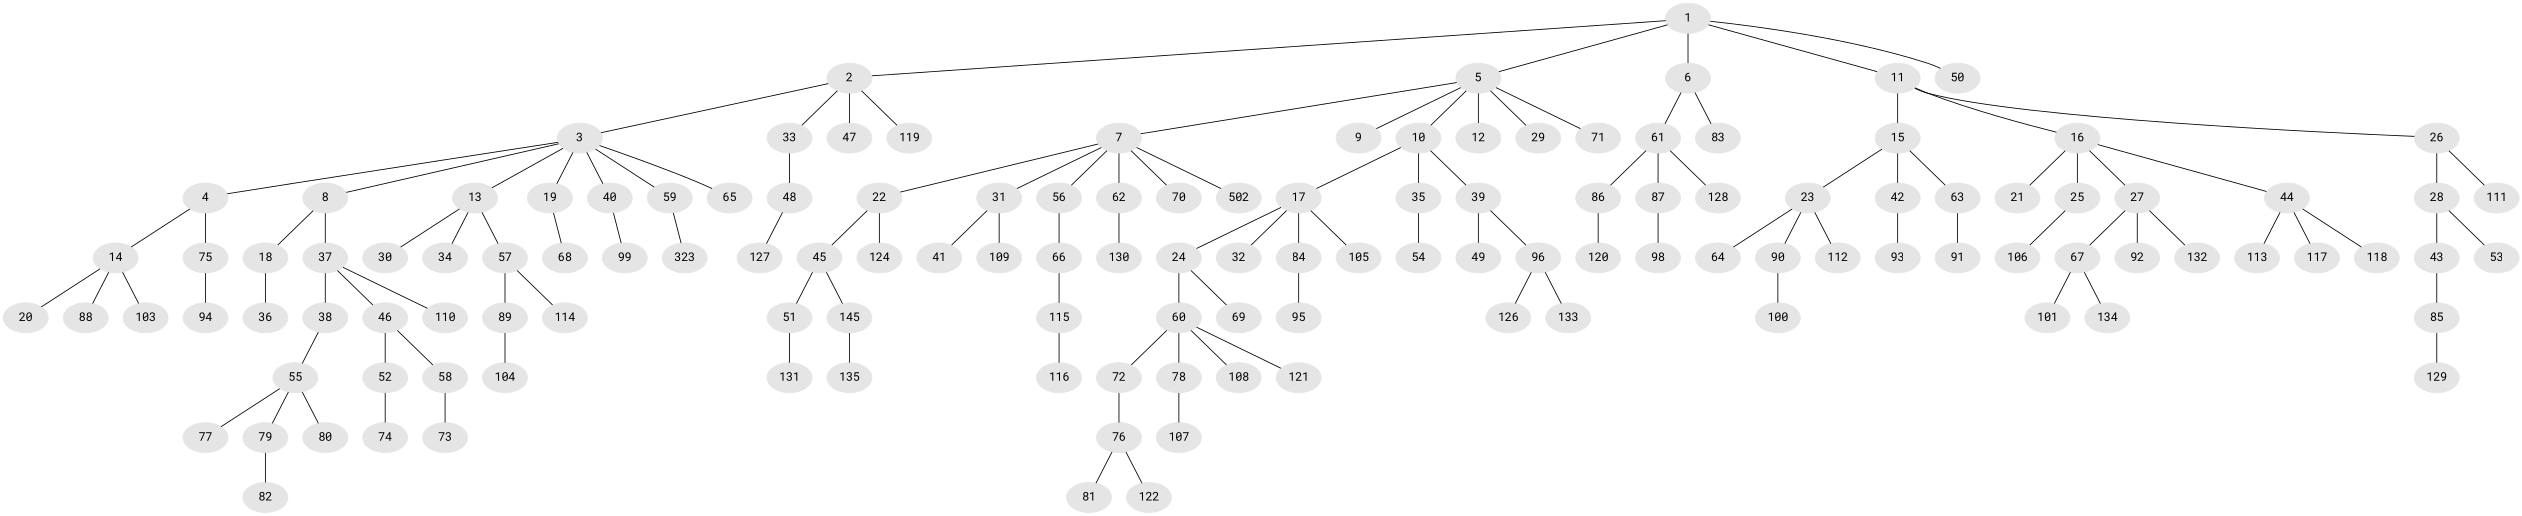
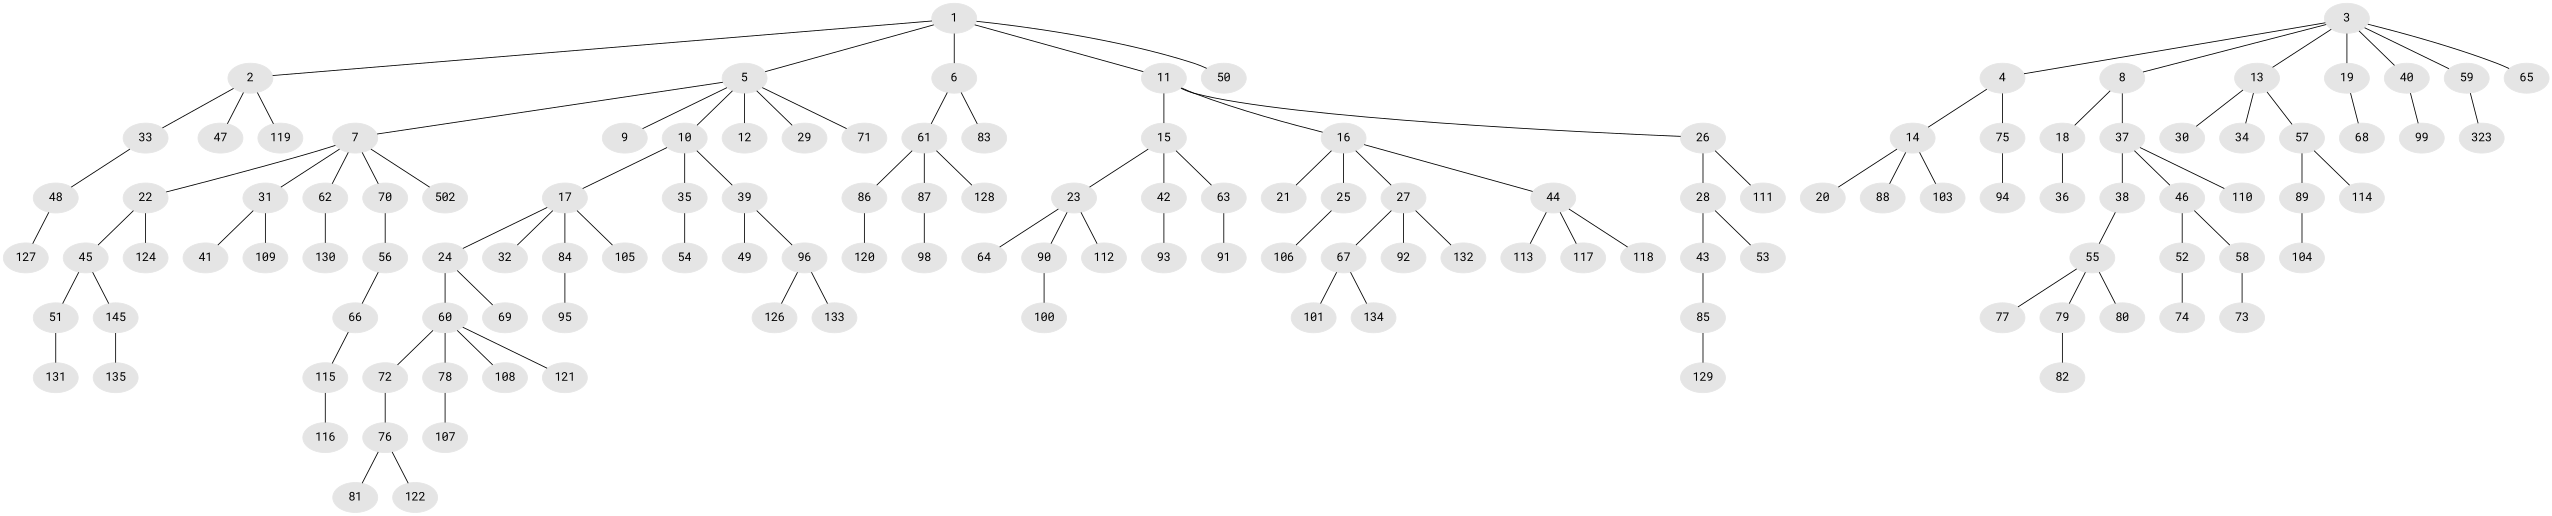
(715, 108) -> none
(1089, 168) -> (385, 228)
